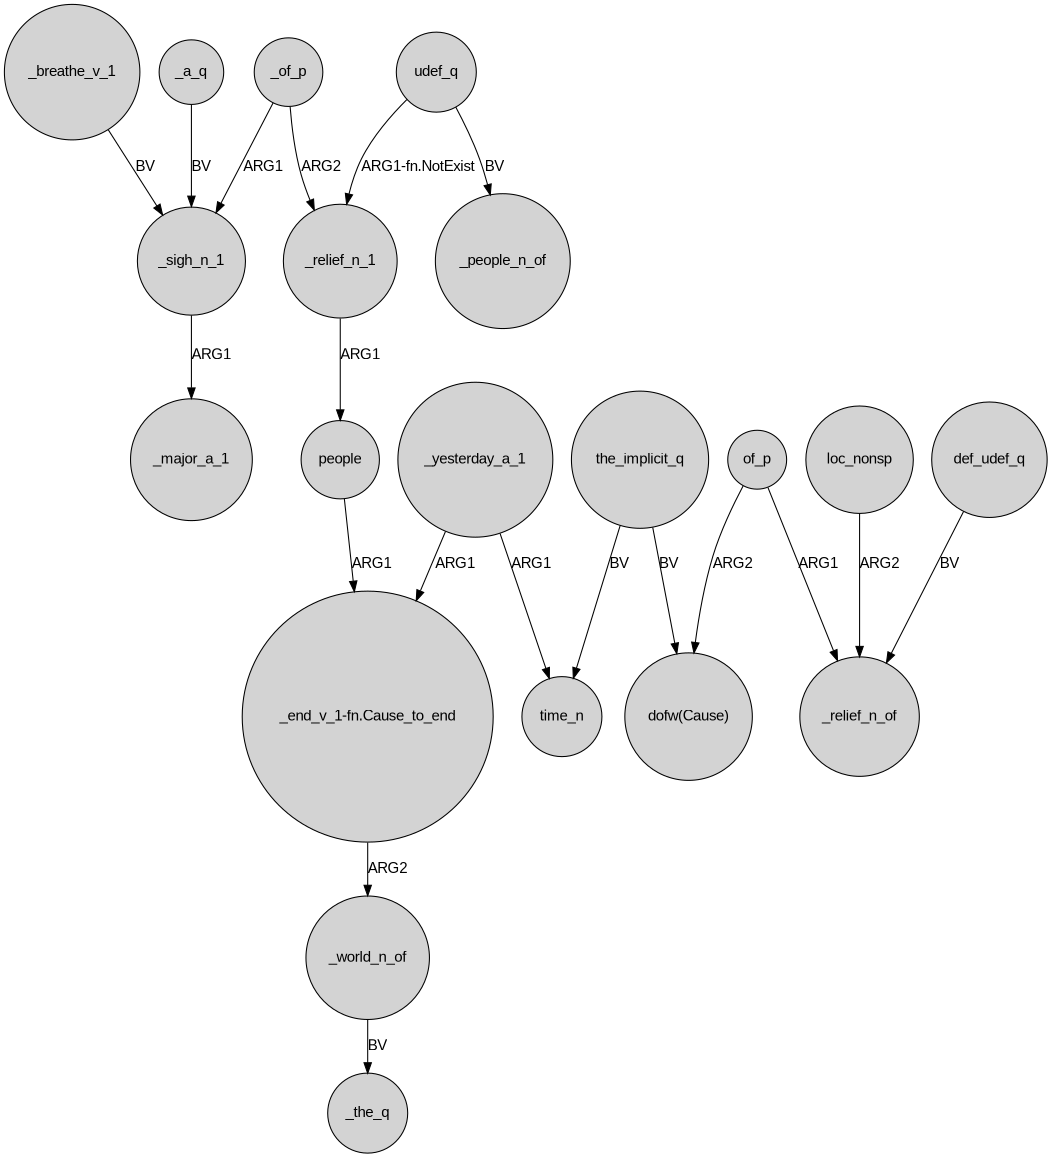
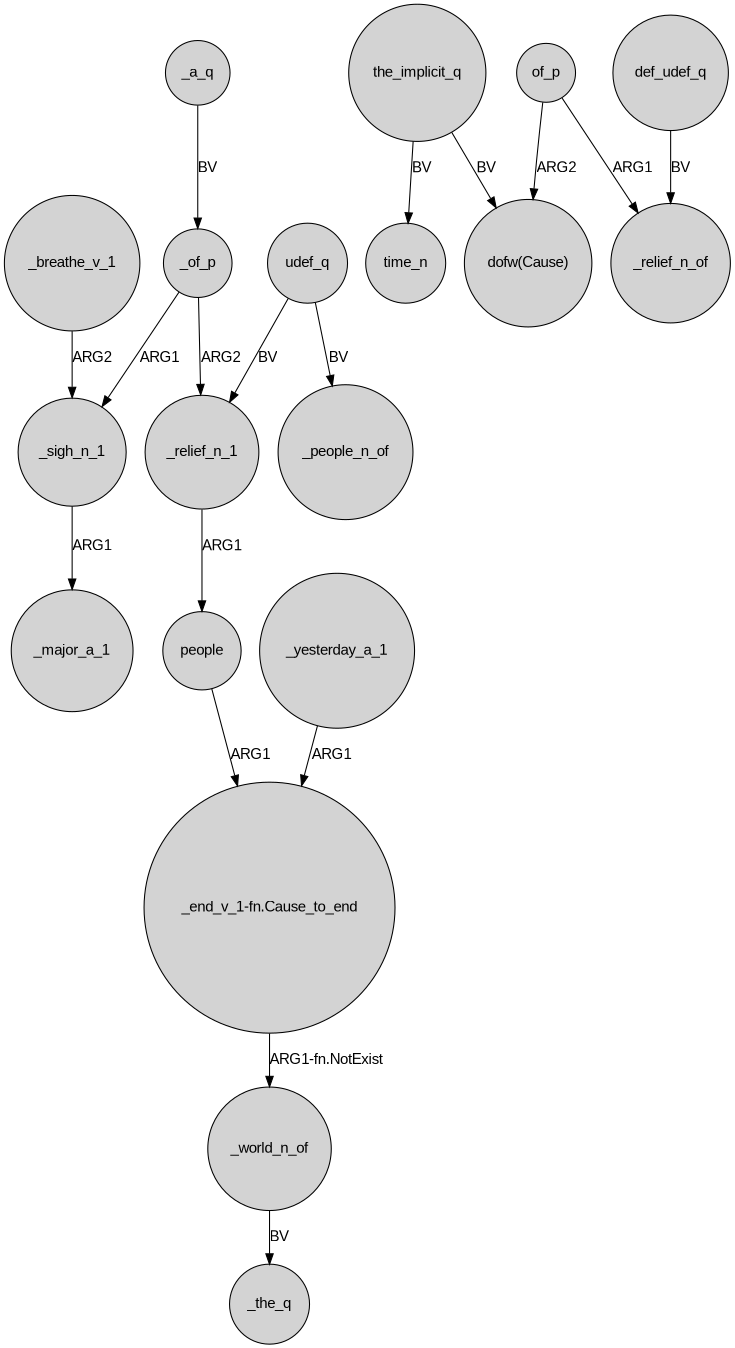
(191, 150) -> (198, 162)
(145, 167) -> (92, 358)
(418, 167) -> (268, 358)
(860, 460) -> none
(523, 601) -> none
(388, 869) -> (327, 1060)
